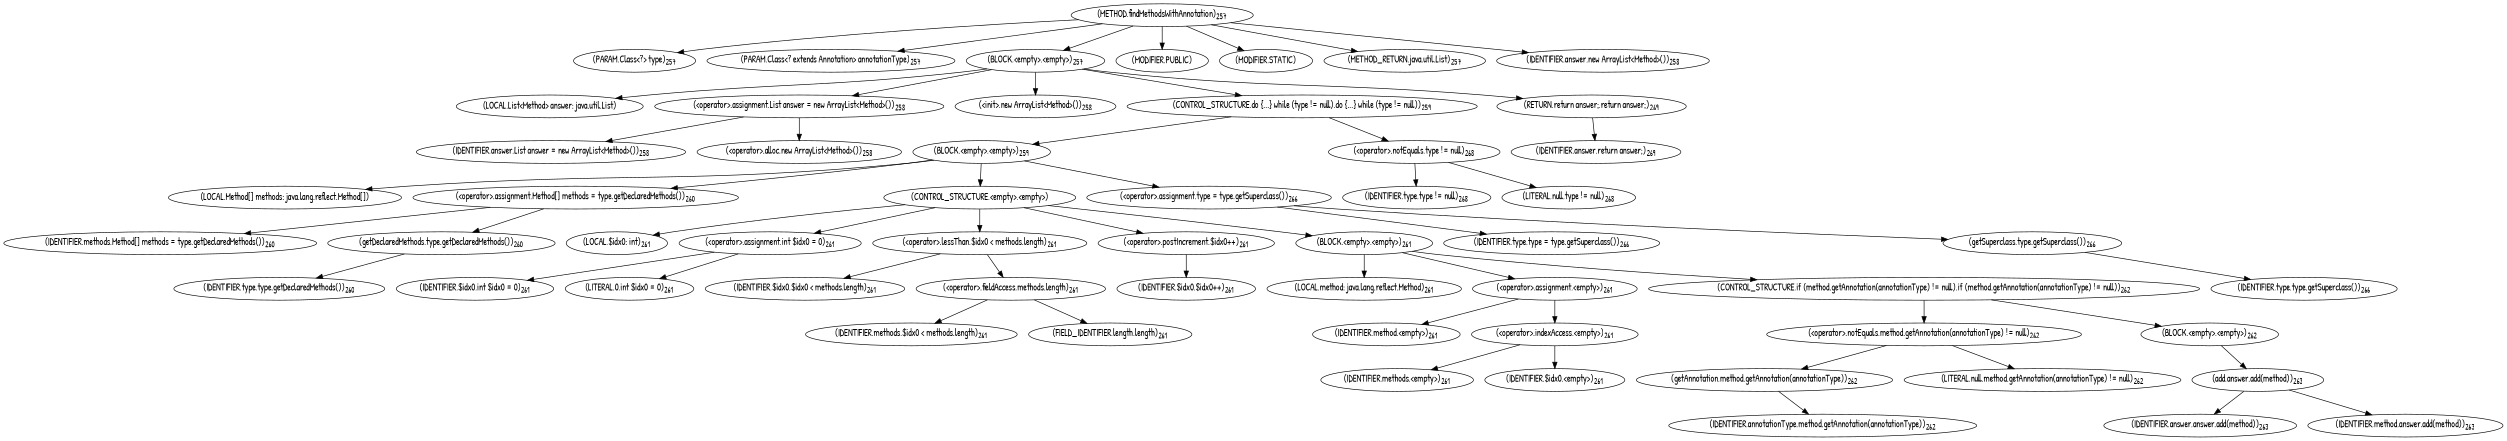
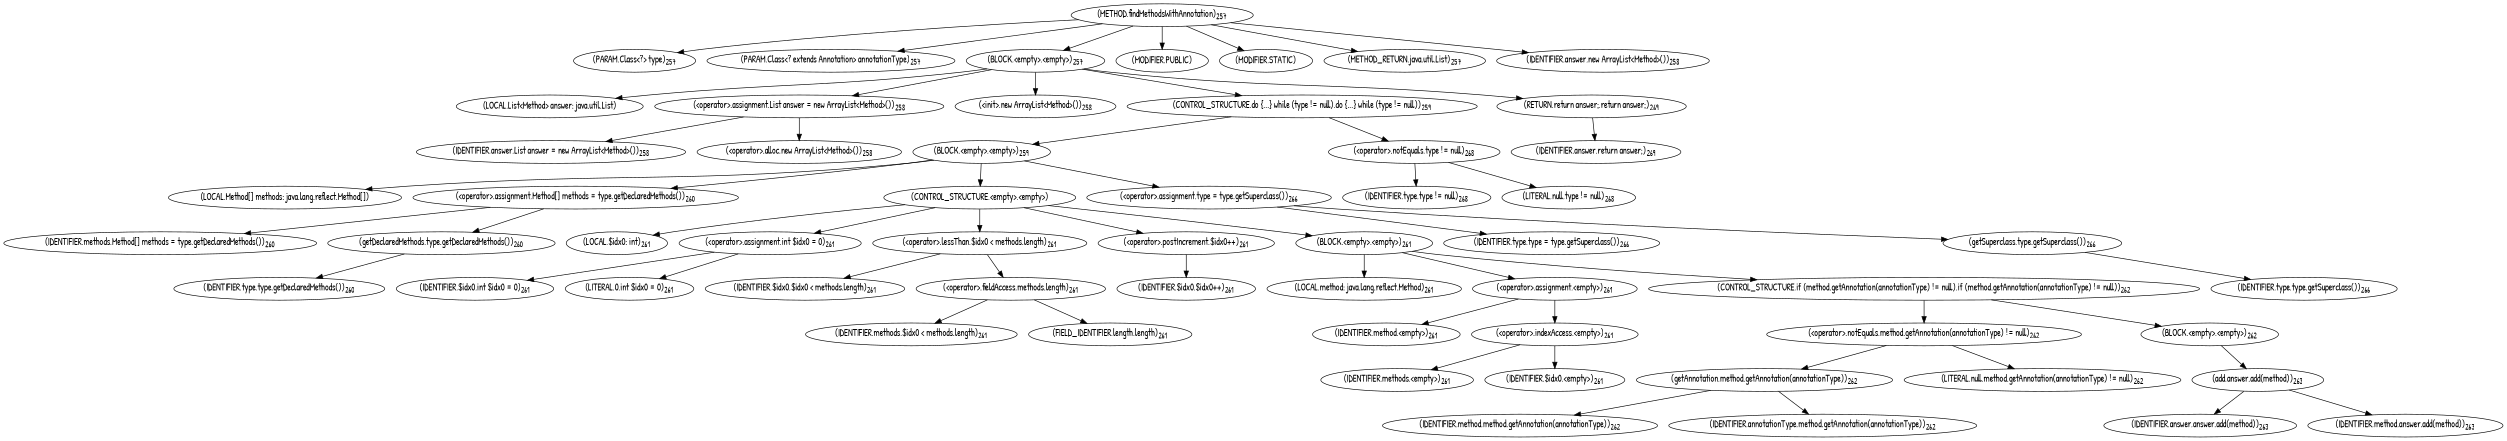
none -> (1520, 426)
